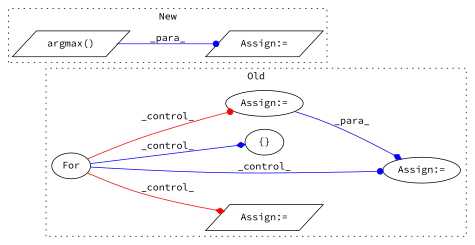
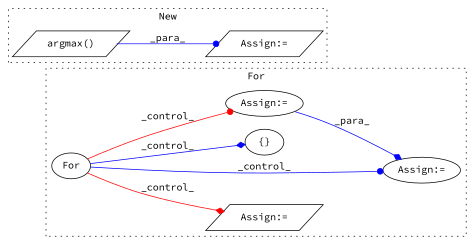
(256, 76) -> (256, 76)
